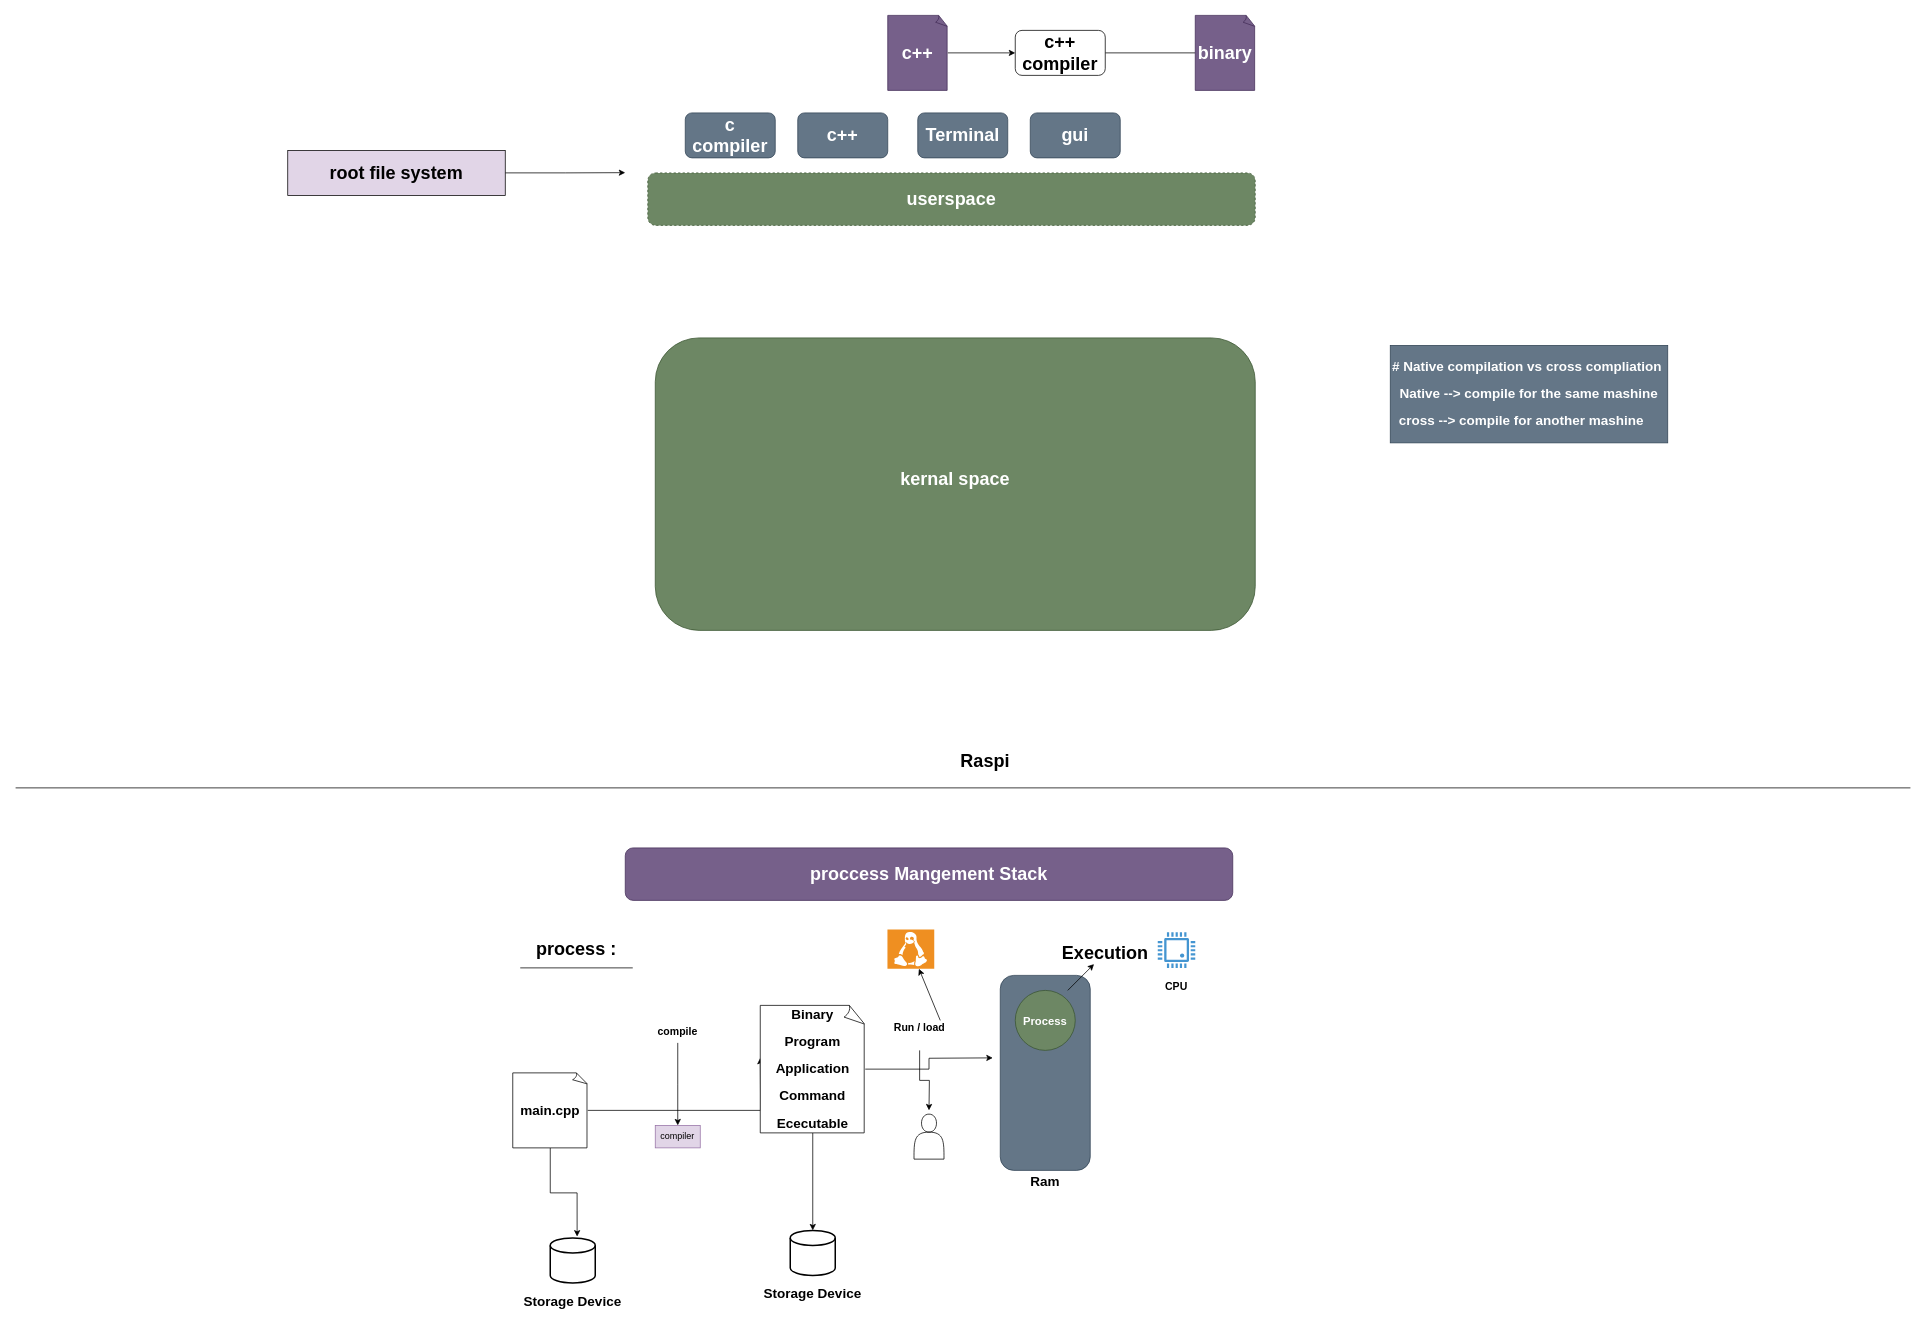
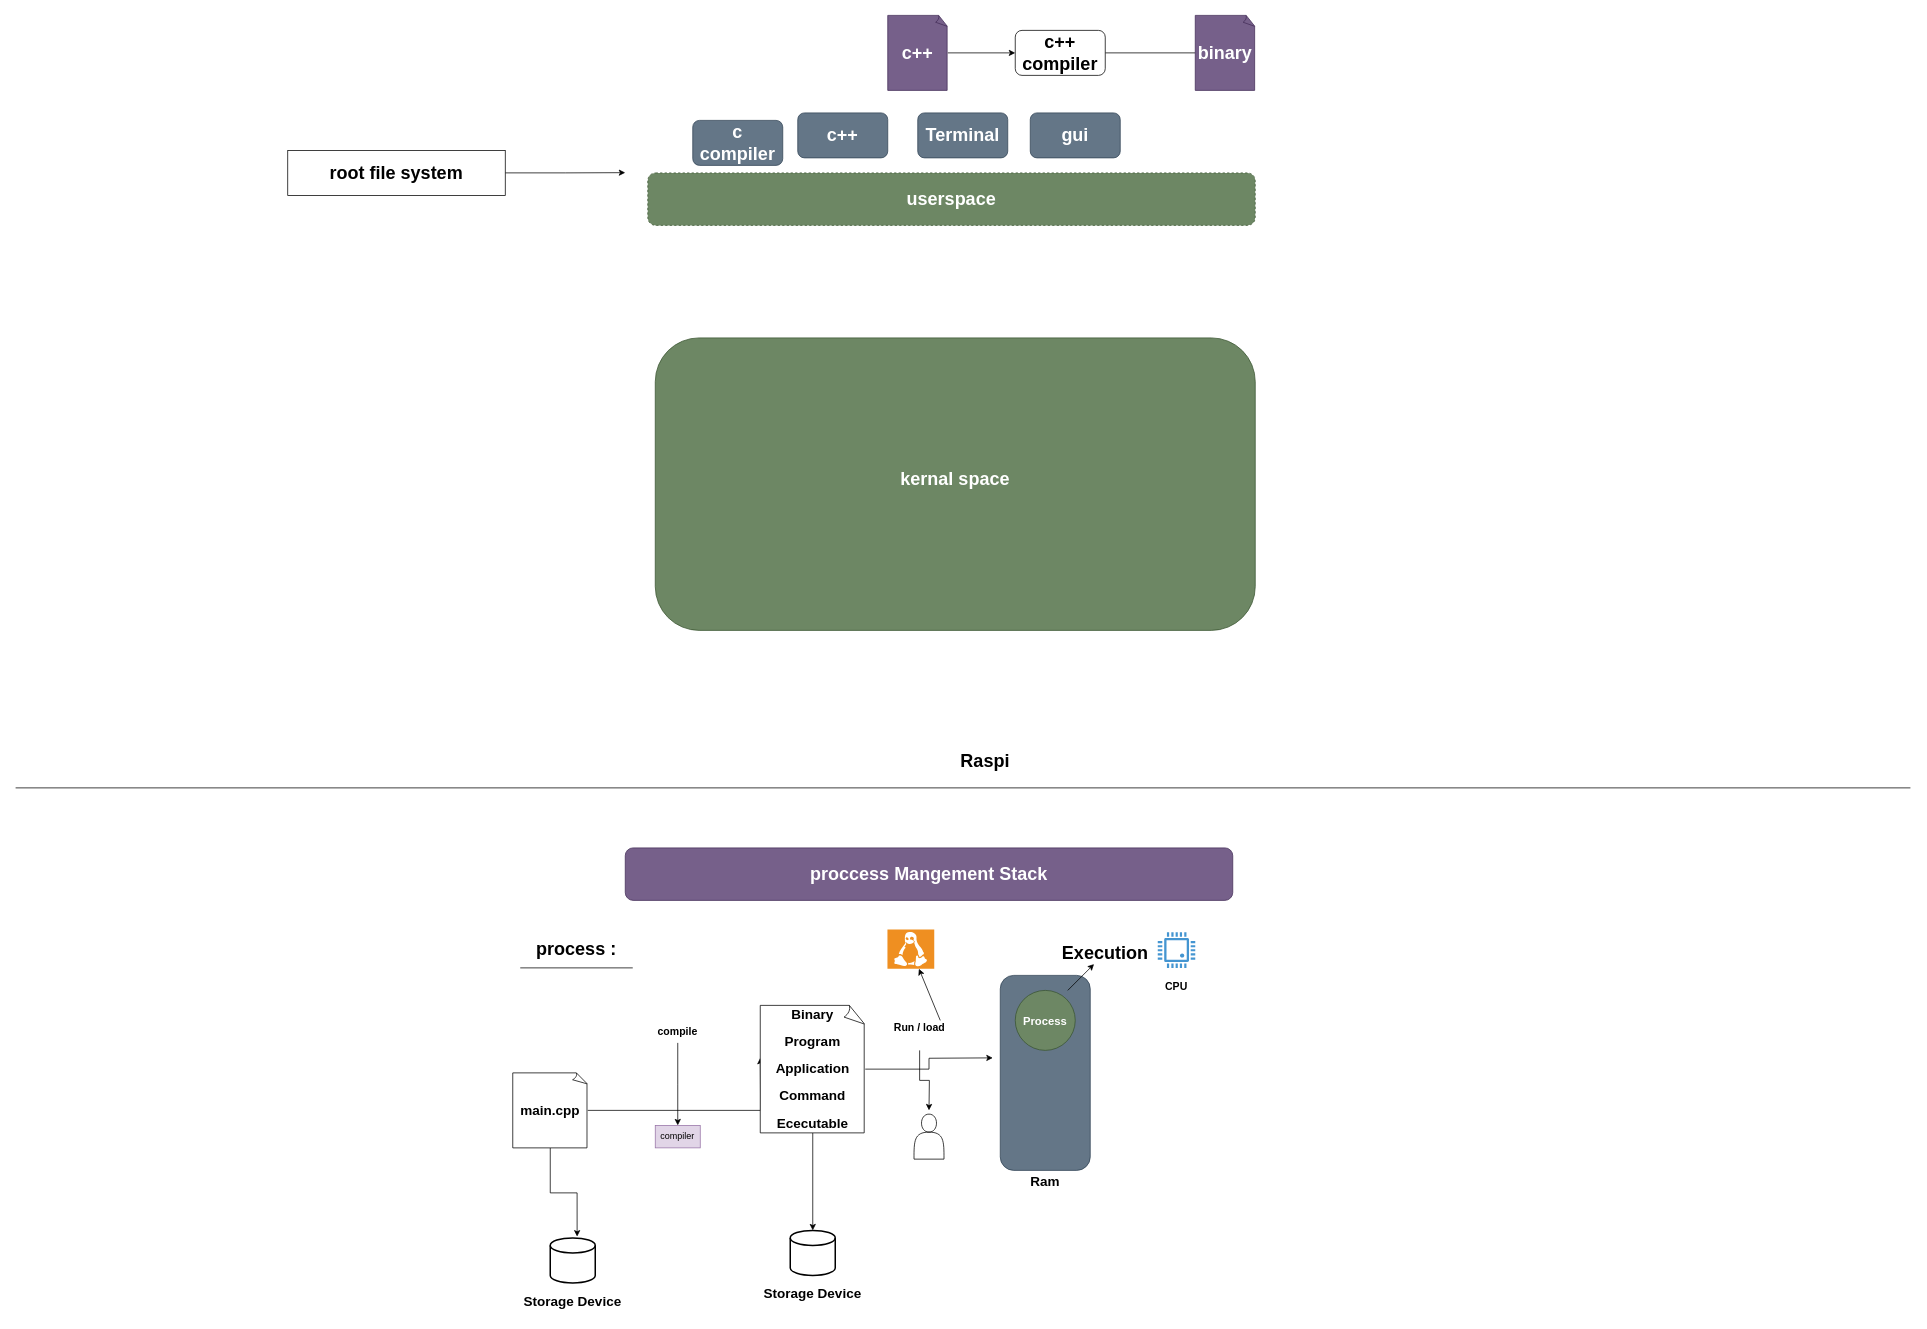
(730, 135) -> (738, 143)
(396, 173) -> (396, 173)
(1529, 394) -> none
